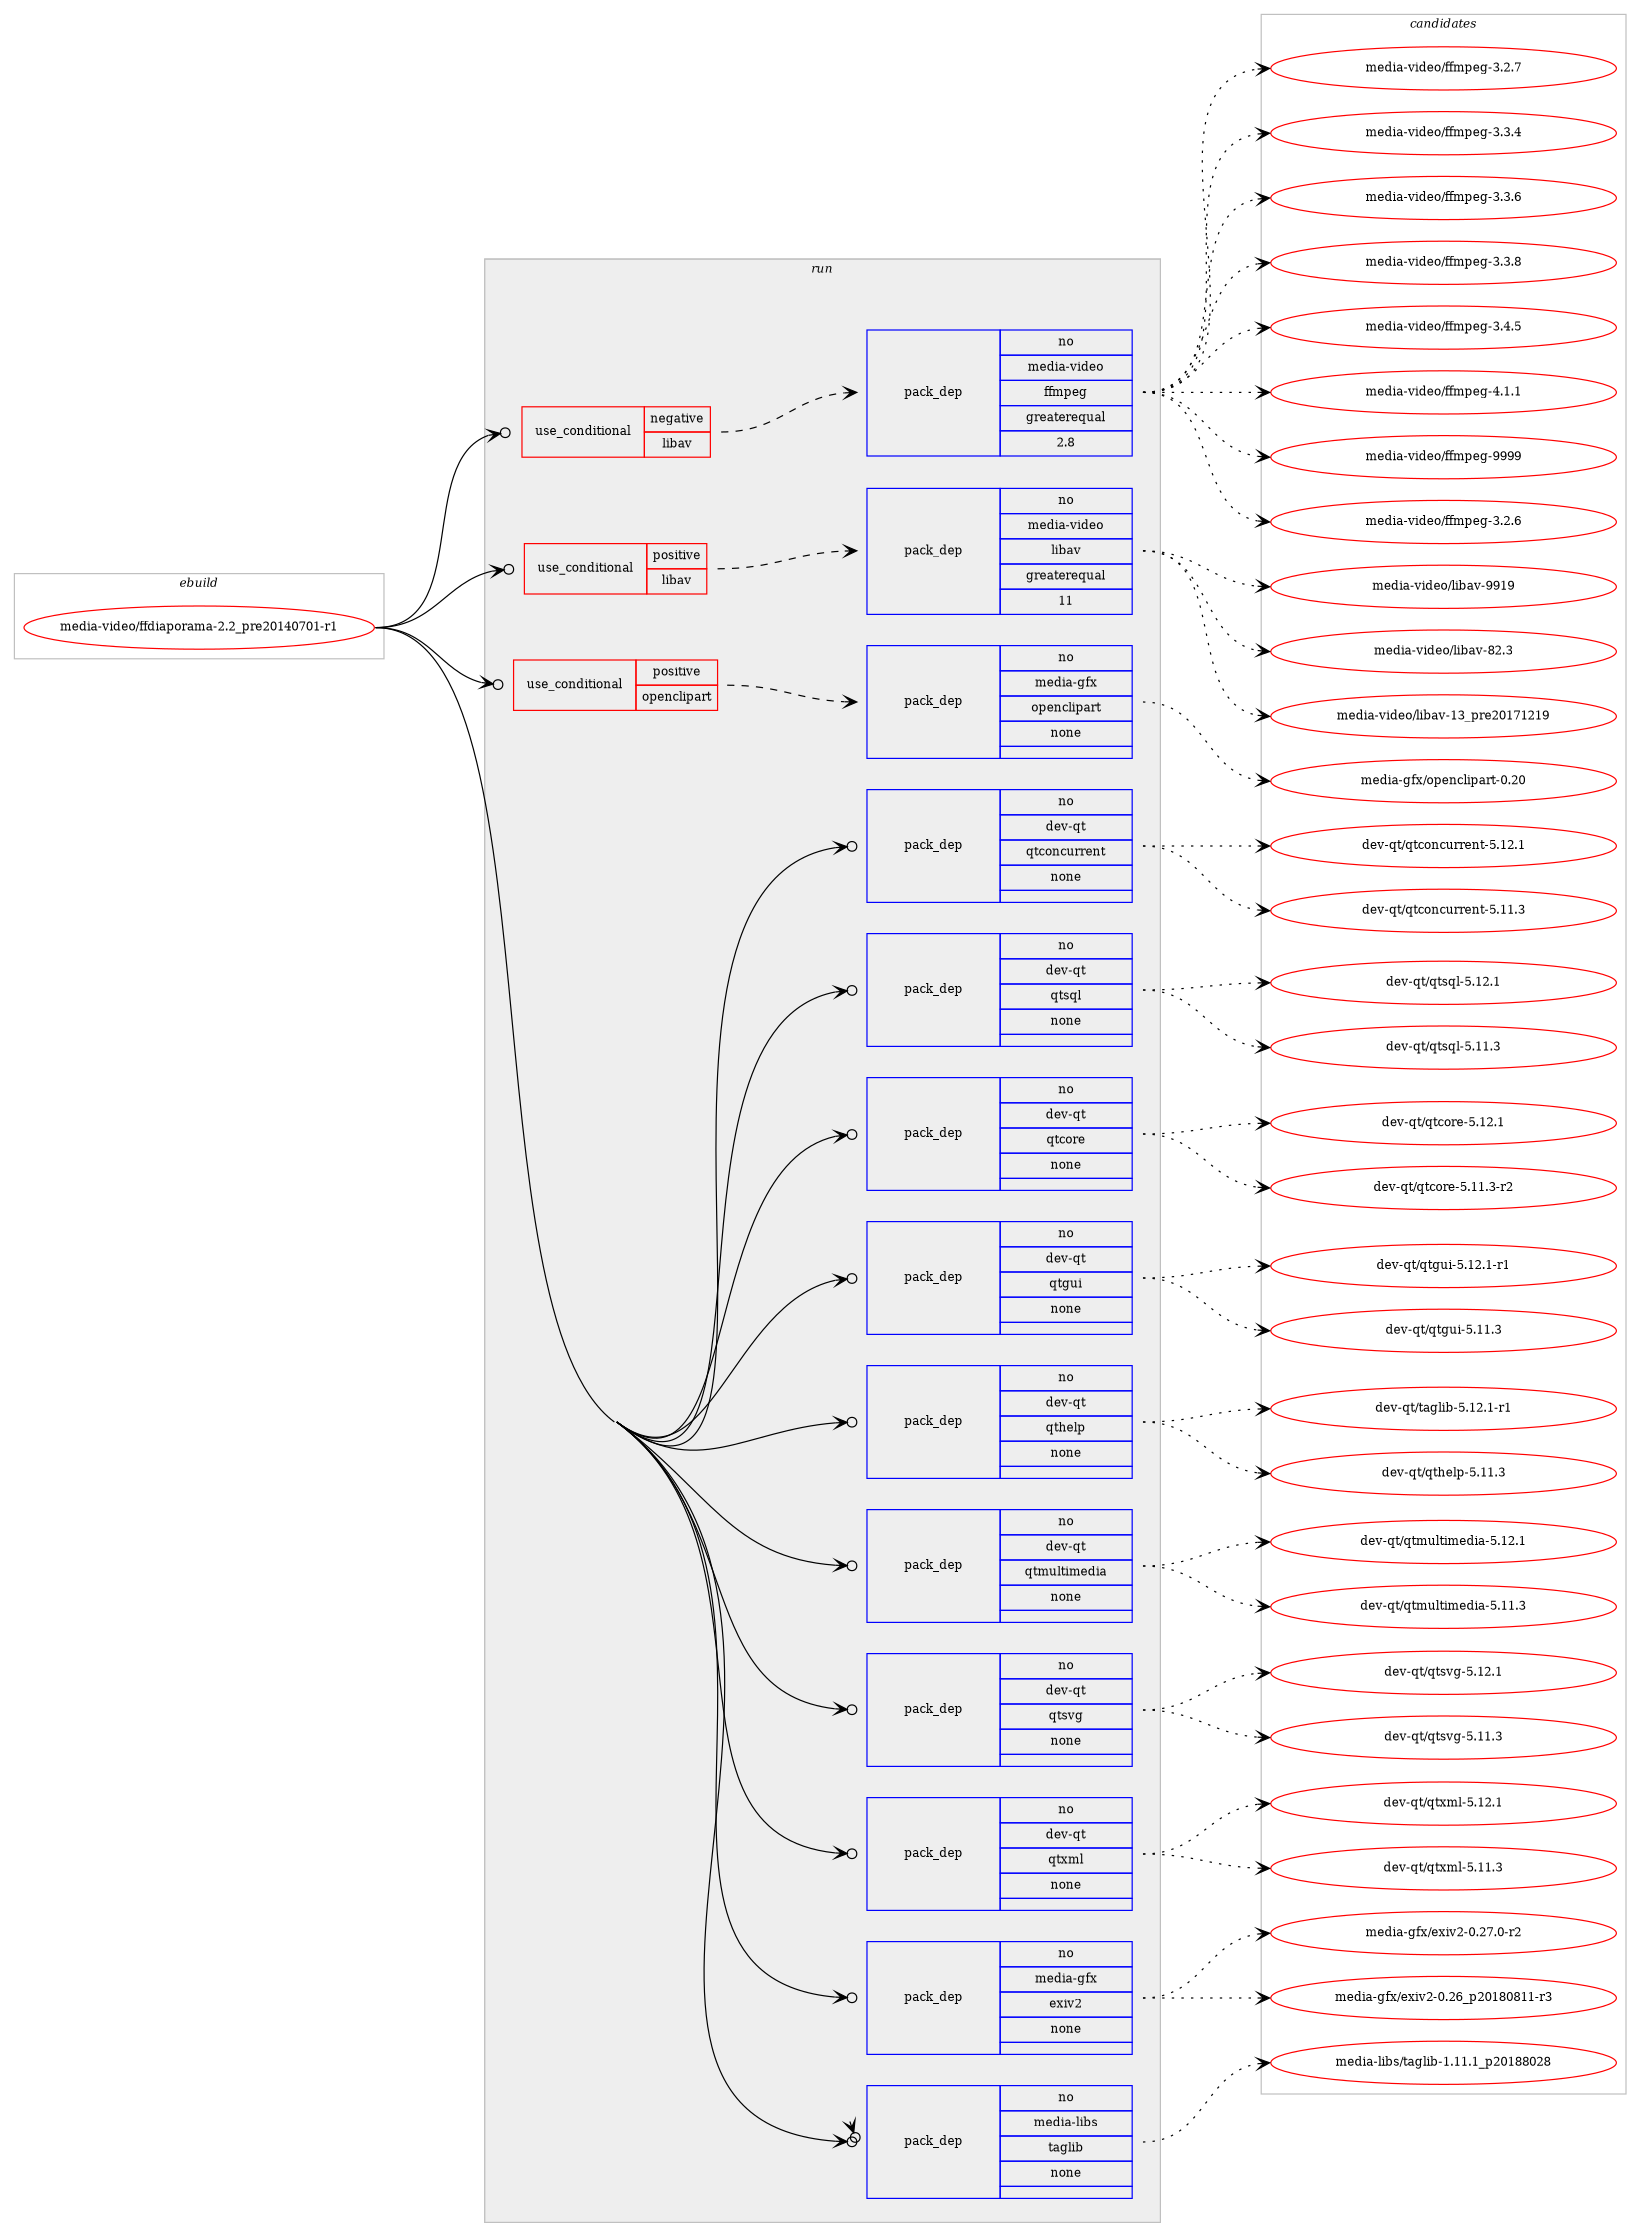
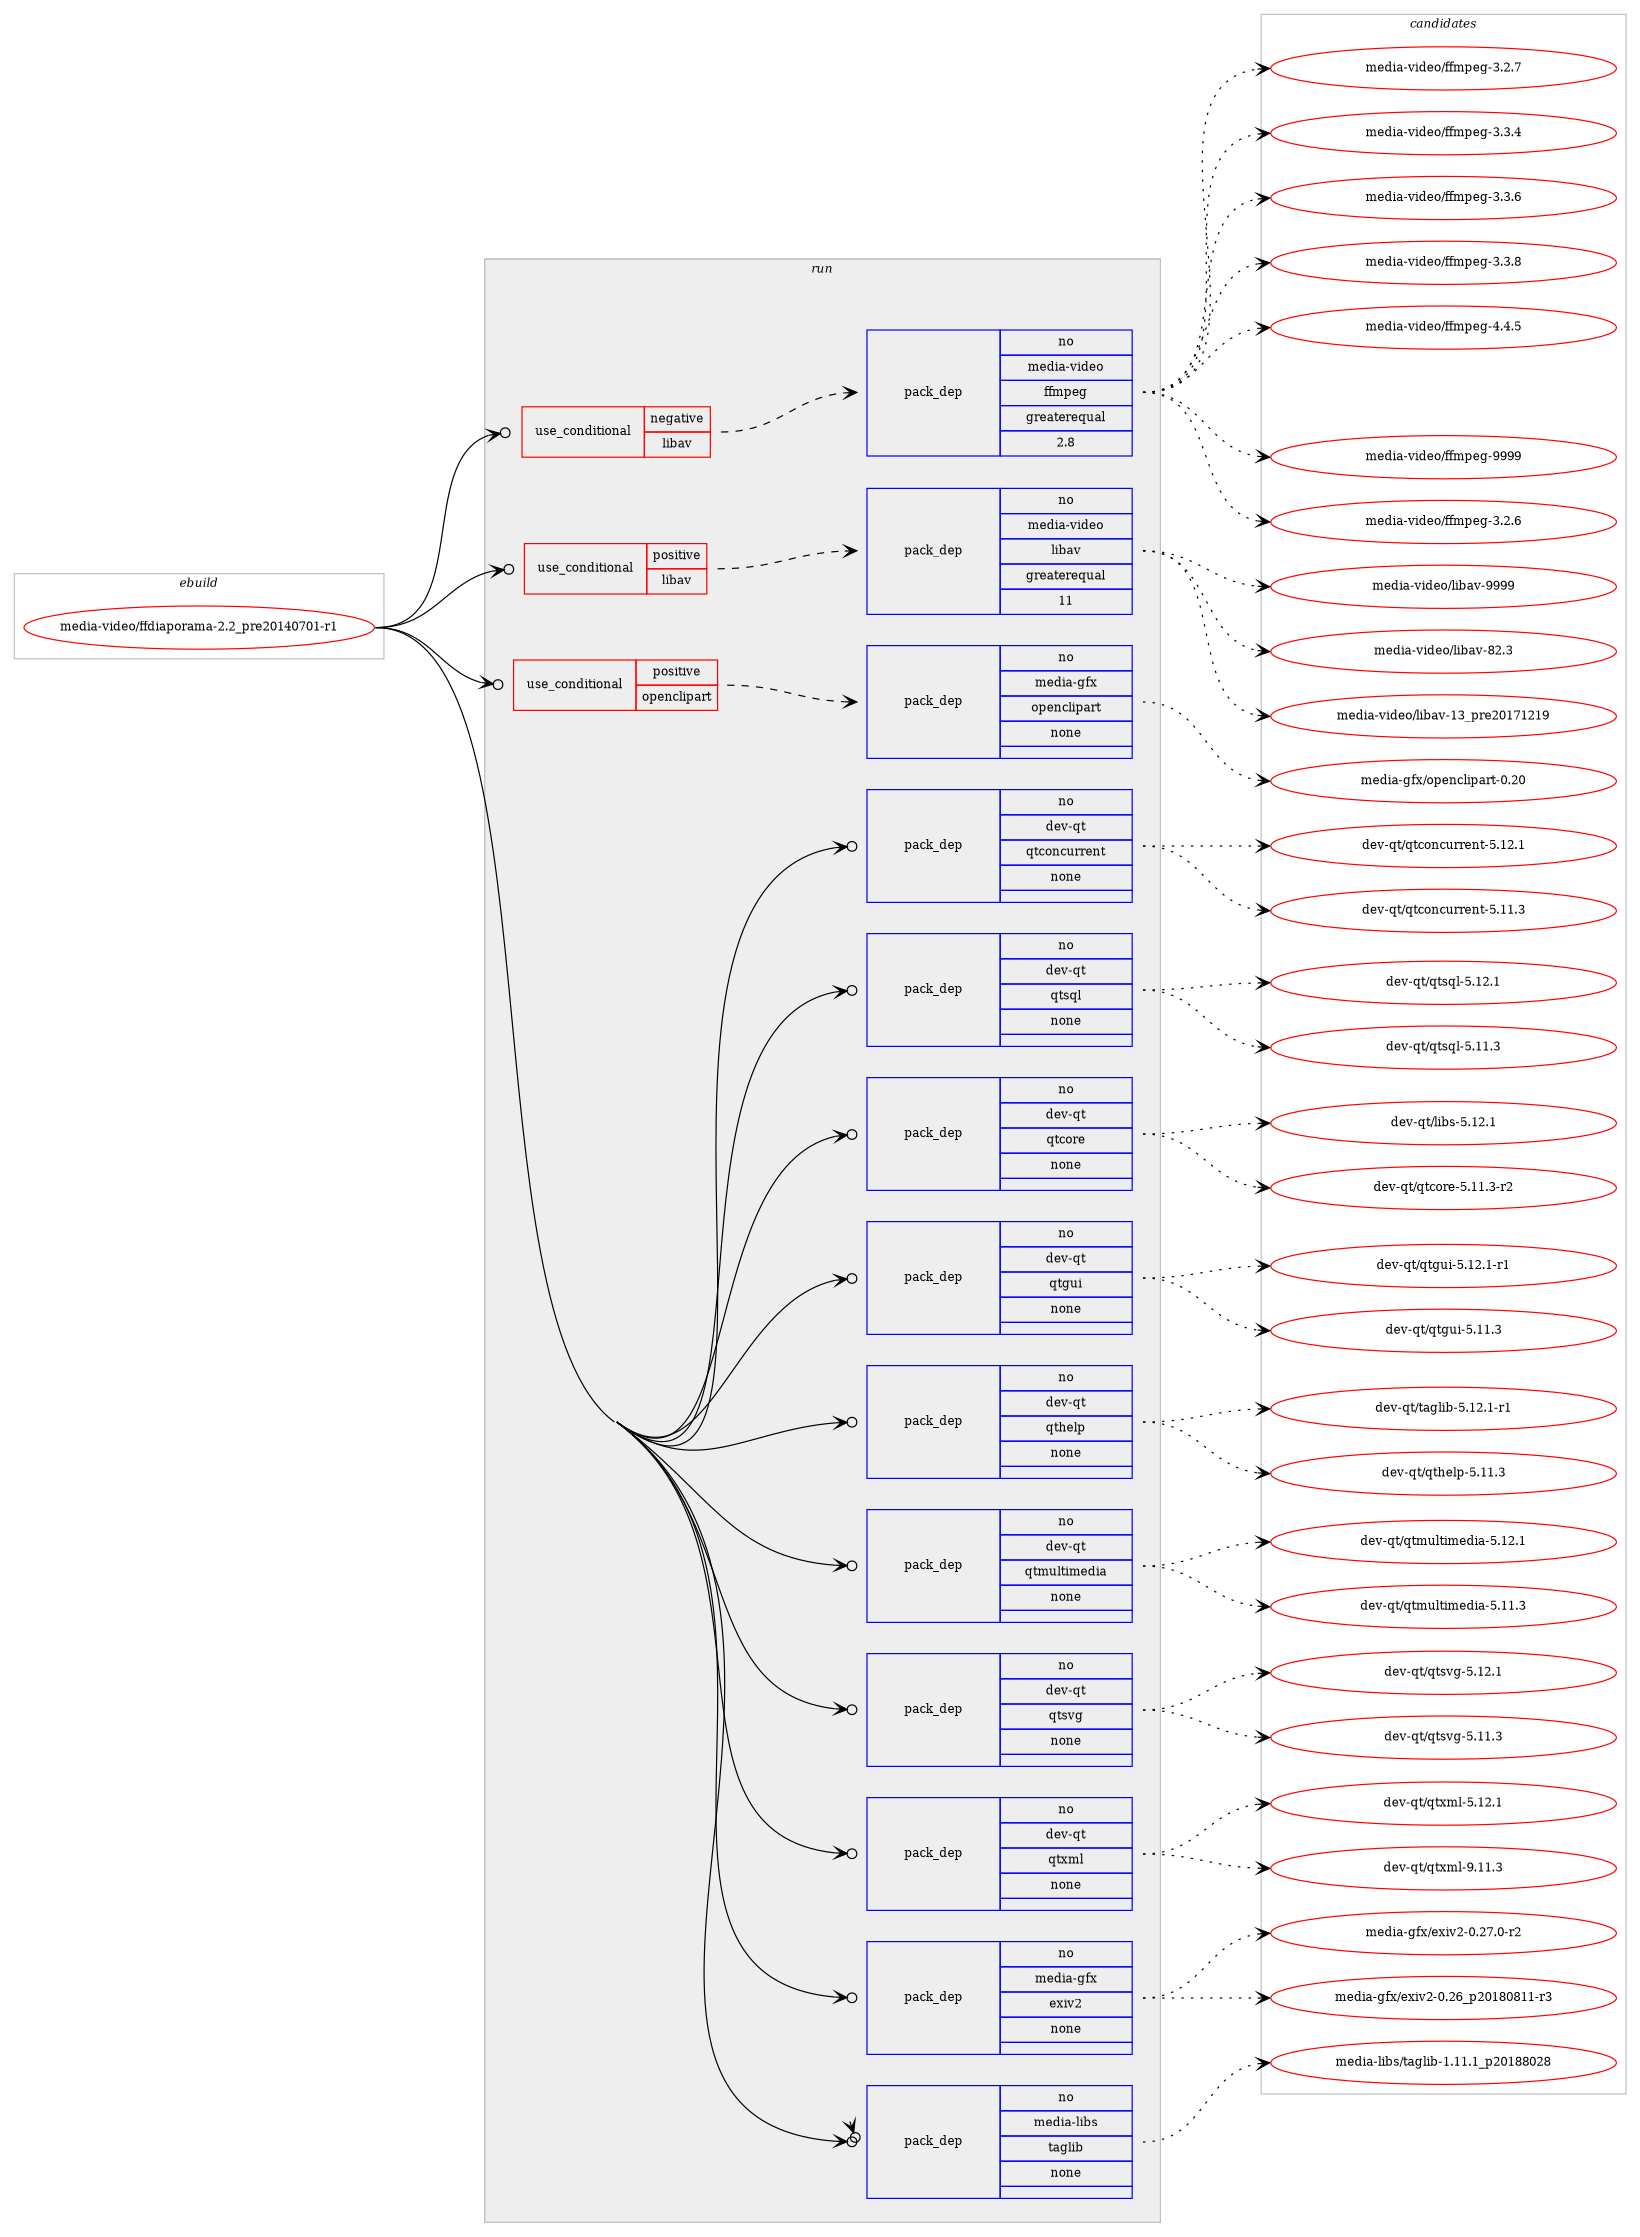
(1444, 328) -> (1444, 328)
(1444, 392) -> none
(1444, 587) -> (1444, 587)
(1444, 1123) -> (1444, 1123)
(1444, 1868) -> (1444, 1868)
